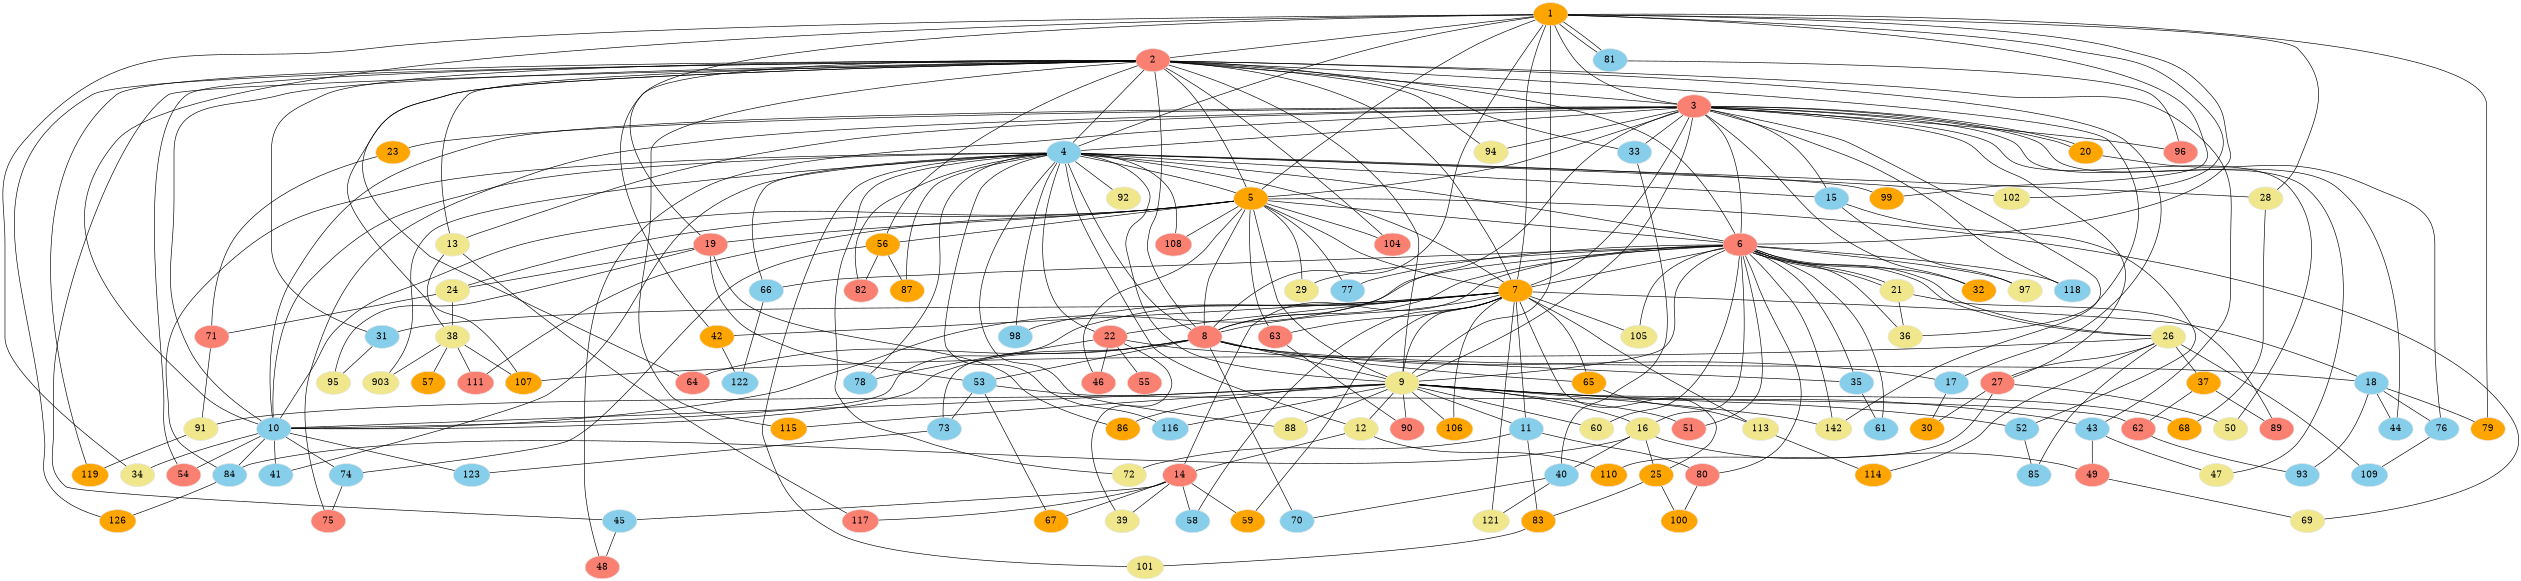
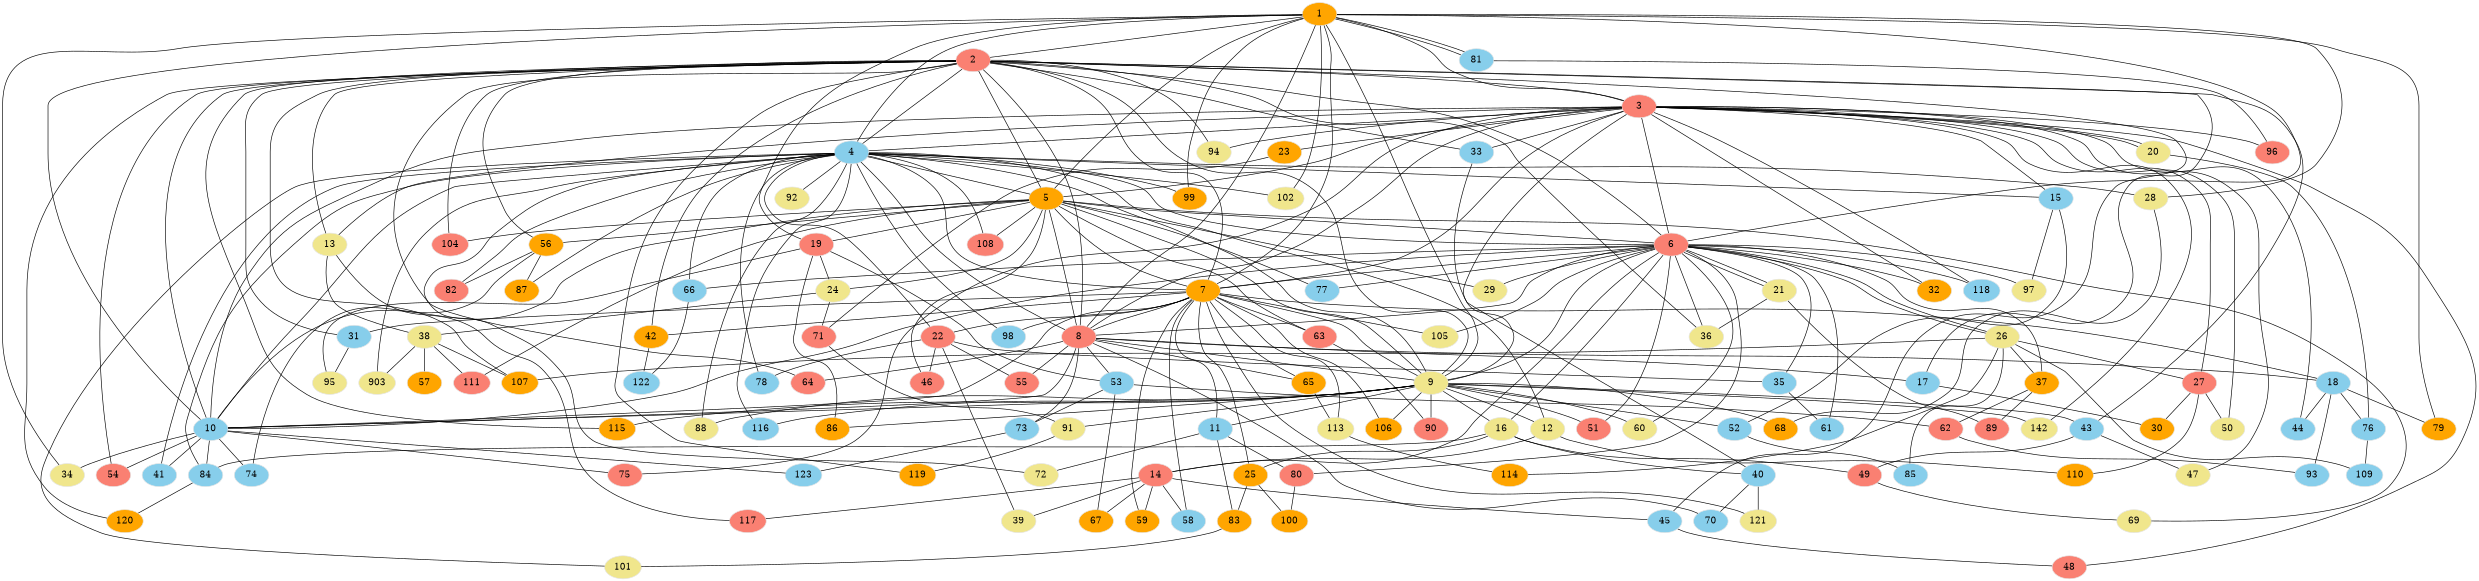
(2086, 152) -> (2153, 152)
(1807, 328) -> (1887, 281)
none -> (1050, 360)
(337, 498) -> (437, 454)
(118, 521) -> (125, 521)
